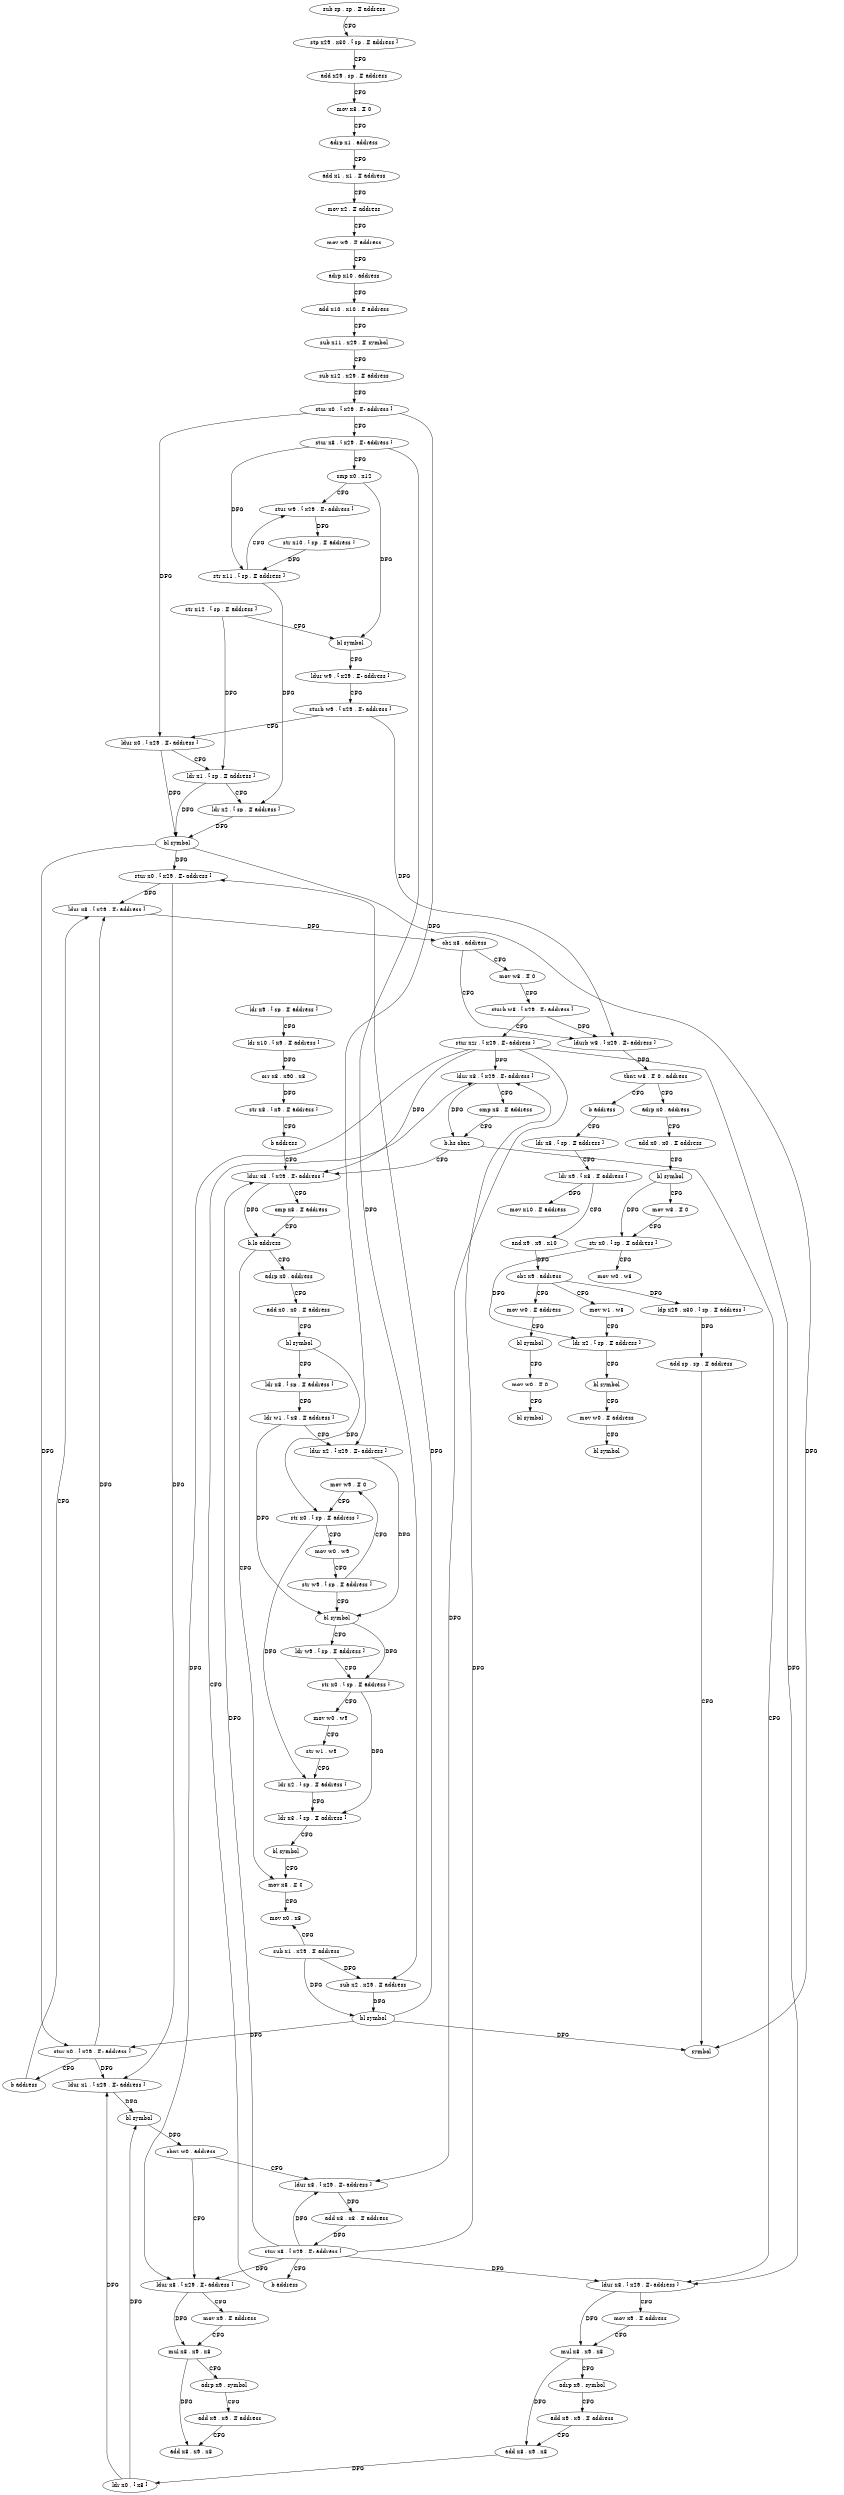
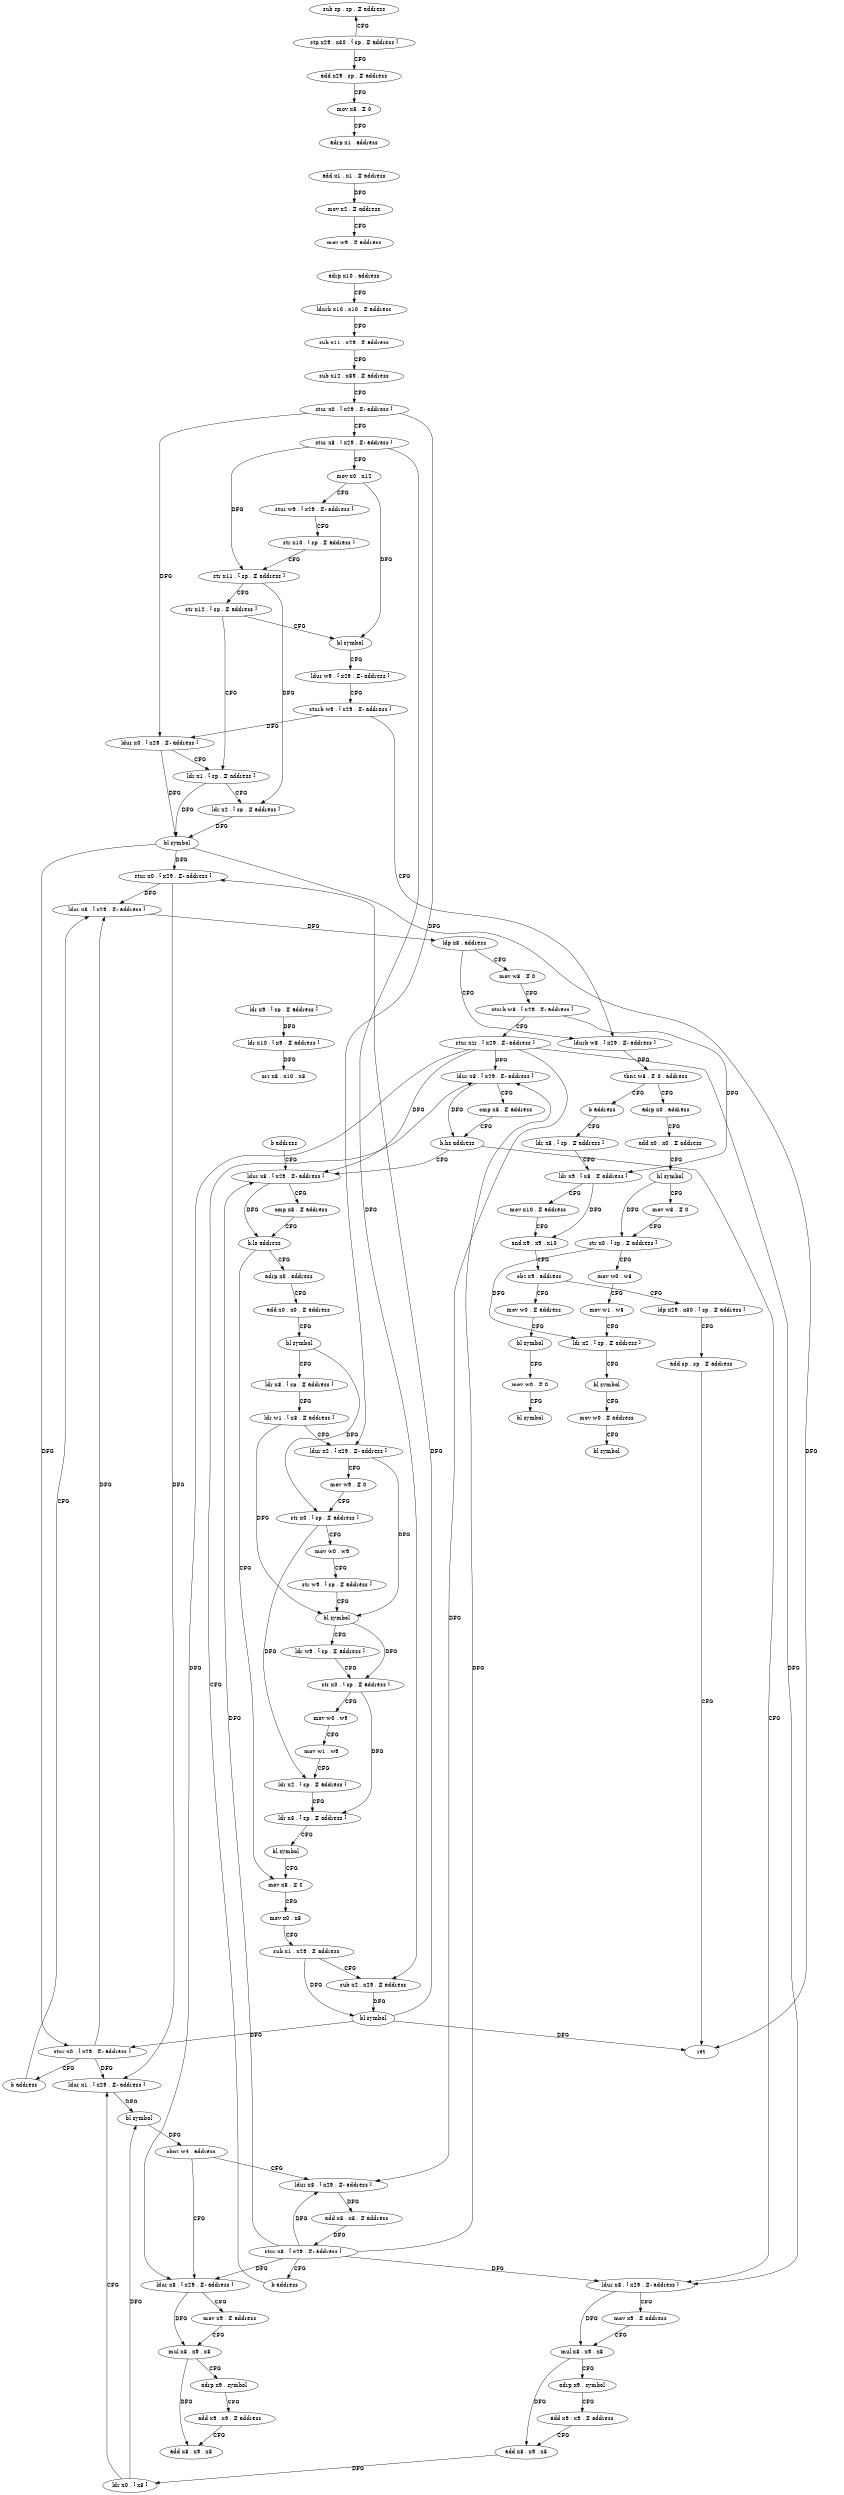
(344, 24) -> (357, 28)
(354, 158) -> none
(360, 193) -> (360, 193)
(354, 258) -> none
(354, 310) -> (354, 310)
(354, 343) -> (354, 343)
(354, 376) -> (354, 376)
(354, 476) -> (354, 476)
(323, 527) -> (323, 527)
(253, 536) -> (236, 592)
(294, 560) -> (294, 560)
(231, 693) -> (231, 693)
(273, 727) -> (273, 727)
(405, 877) -> (405, 877)
(465, 943) -> (465, 943)
(290, 1027) -> (290, 1027)
(570, 1027) -> (725, 1068)
(284, 1077) -> (284, 1077)
(284, 1110) -> none
(457, 1143) -> (457, 1143)
(575, 1194) -> (575, 1194)
(596, 1210) -> (596, 1210)
none -> (537, 1225)
(543, 1260) -> (543, 1260)
(572, 1293) -> (611, 1292)
(656, 1294) -> (656, 1294)
(708, 1327) -> (708, 1327)
(373, 1538) -> (348, 1466)
(322, 1752) -> (322, 1752)
(300, 1936) -> (285, 1935)
(350, 1969) -> (350, 1969)
(702, 2052) -> (702, 2052)
(191, 2152) -> (191, 2152)
(113, 2285) -> (113, 2285)
